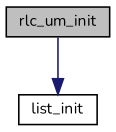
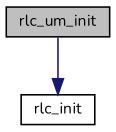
(58, 110) -> (58, 110)
